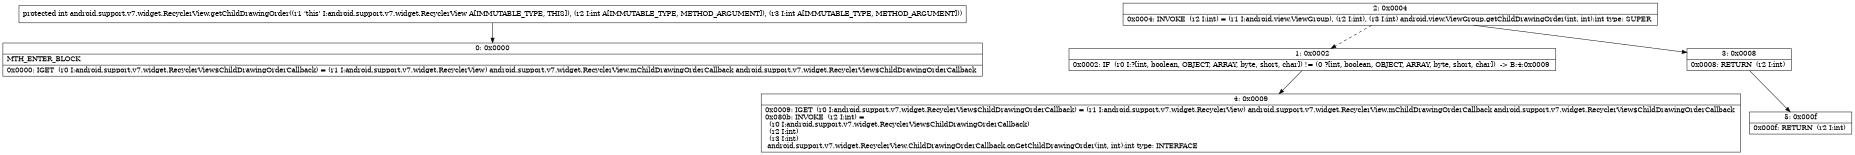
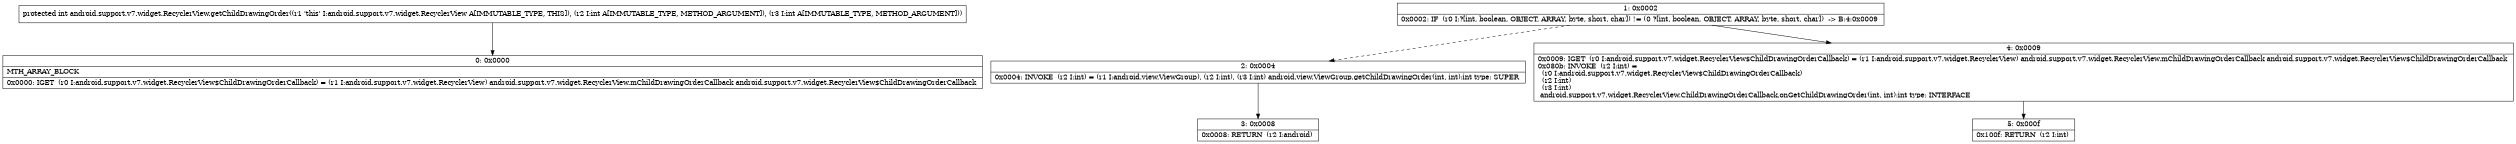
(1353, 36) -> (1452, 43)
(44, 59) -> (43, 72)
(1739, 65) -> (1258, 135)
(1768, 90) -> (2024, 108)
(1801, 128) -> (2024, 135)
